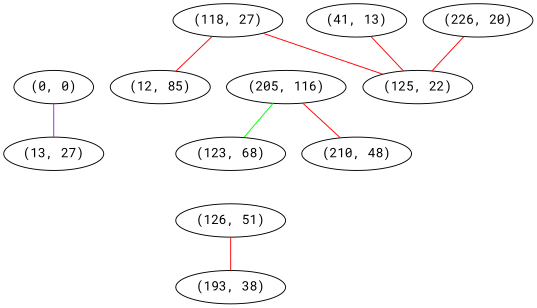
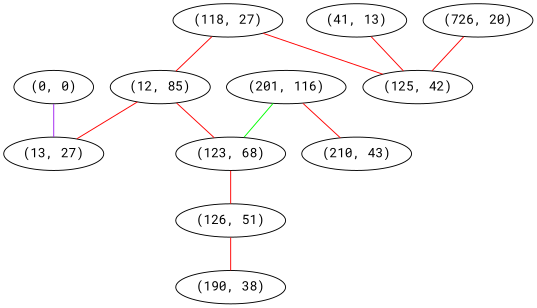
(478, 20) -> (478, 20)
(286, 87) -> (286, 87)
(418, 87) -> (418, 87)
none -> (107, 120)
none -> (195, 120)
(357, 154) -> (357, 154)
none -> (231, 187)
(231, 287) -> (231, 287)
